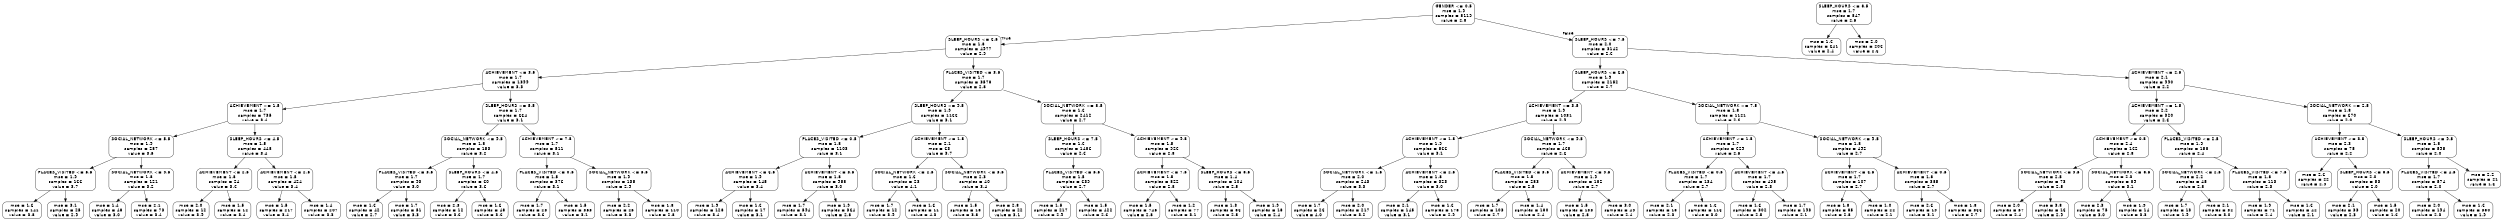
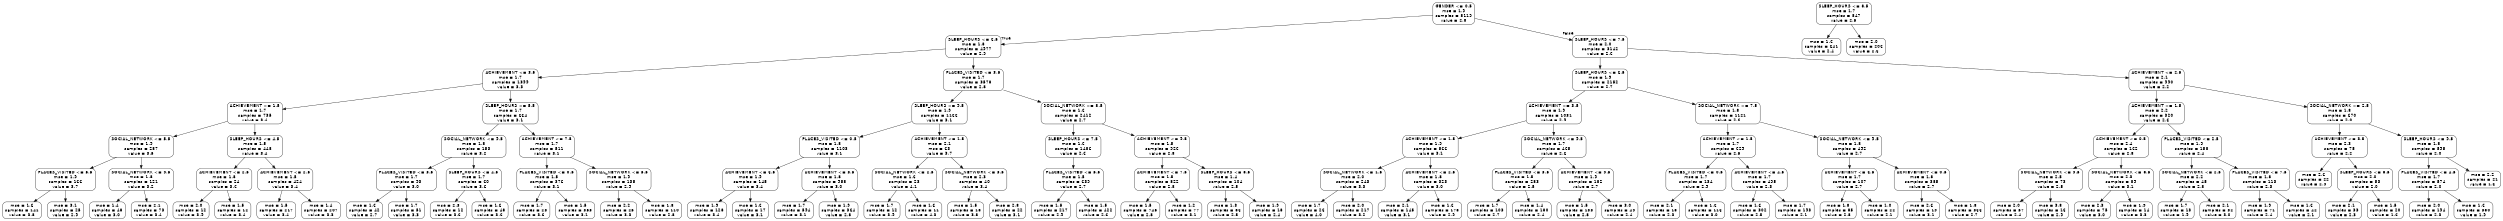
(1696, 180) -> (1696, 180)
